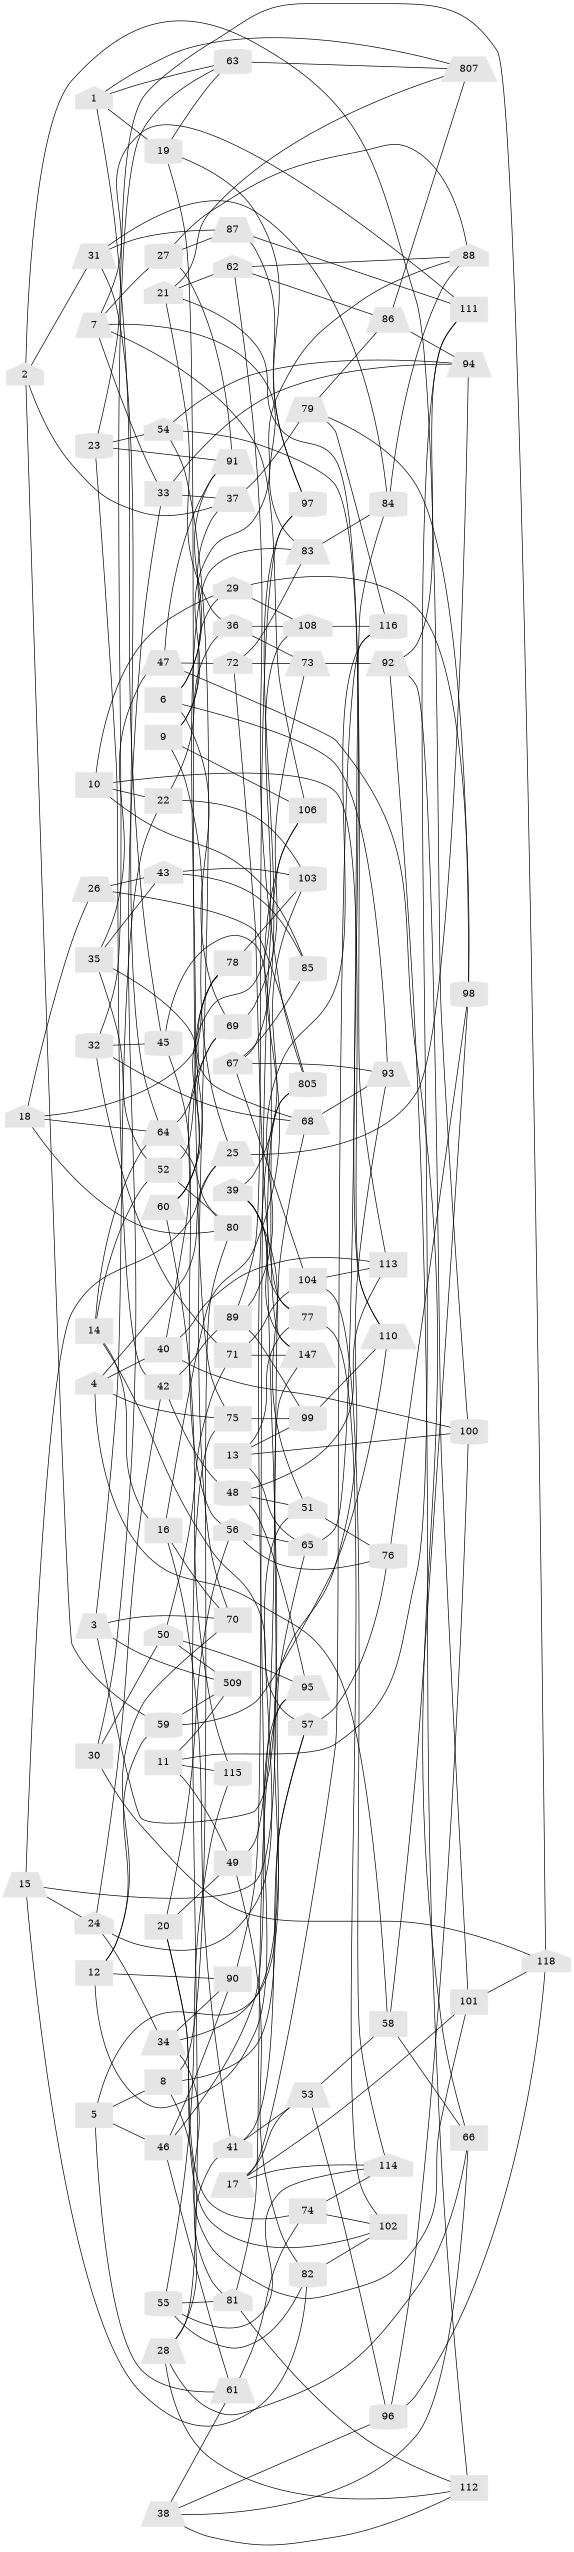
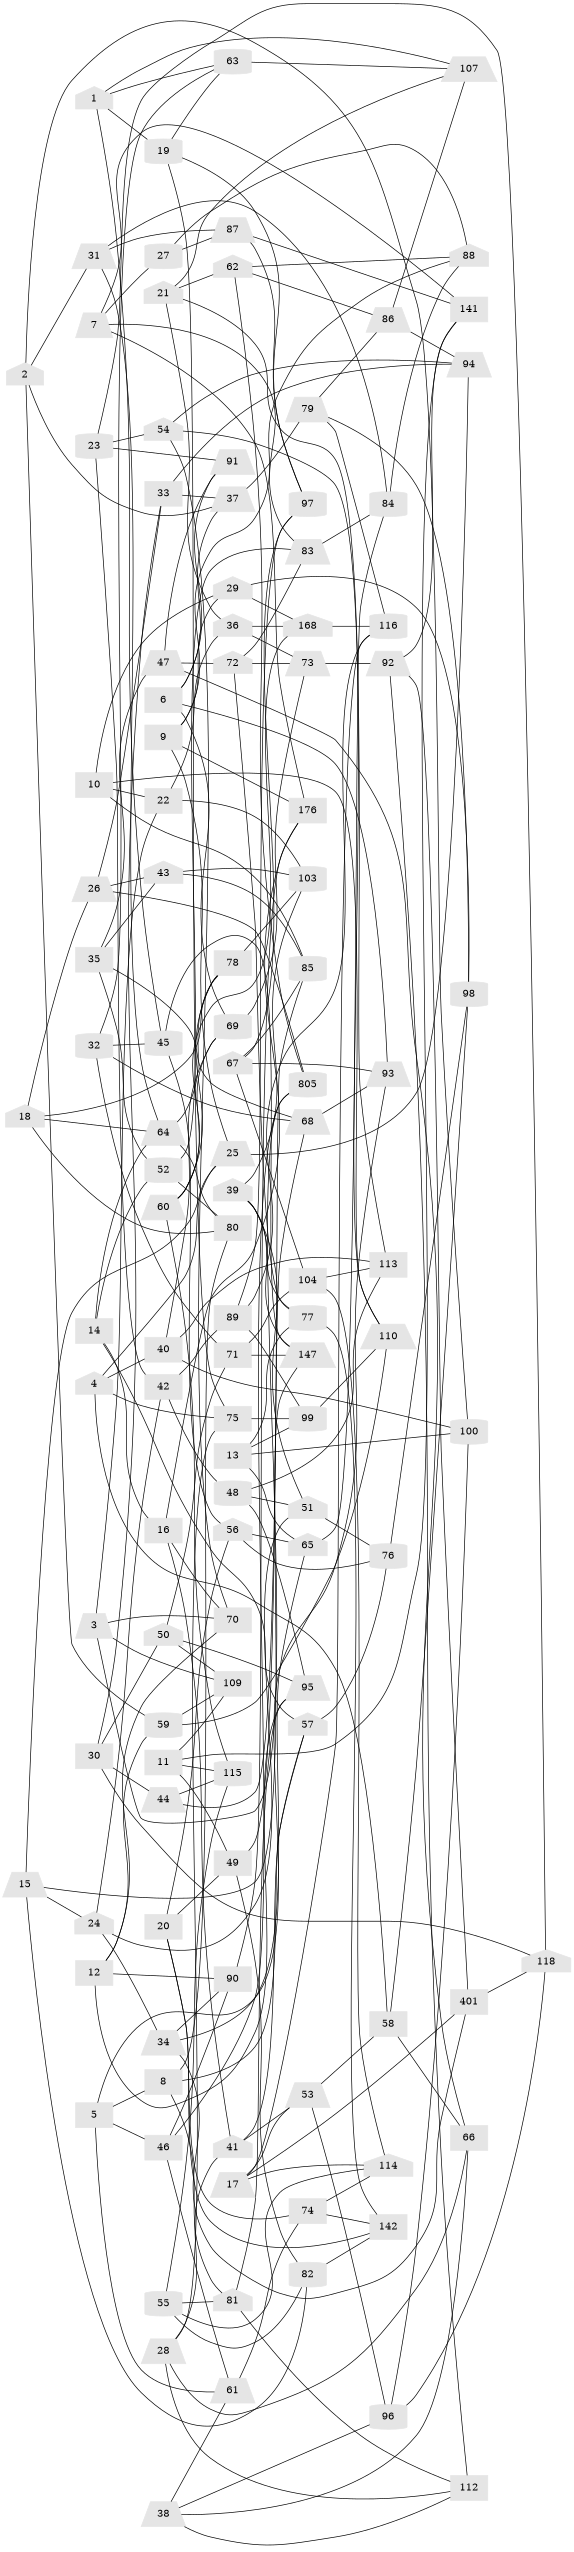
(469, 69) -> (469, 69)
(469, 309) -> (469, 309)
(217, 355) -> none
(134, 432) -> (127, 739)
(308, 626) -> (308, 626)
(308, 811) -> (308, 811)
(233, 1684) -> (233, 1684)
none -> (163, 1800)
(469, 2002) -> (469, 2002)
(388, 2227) -> (388, 2227)
